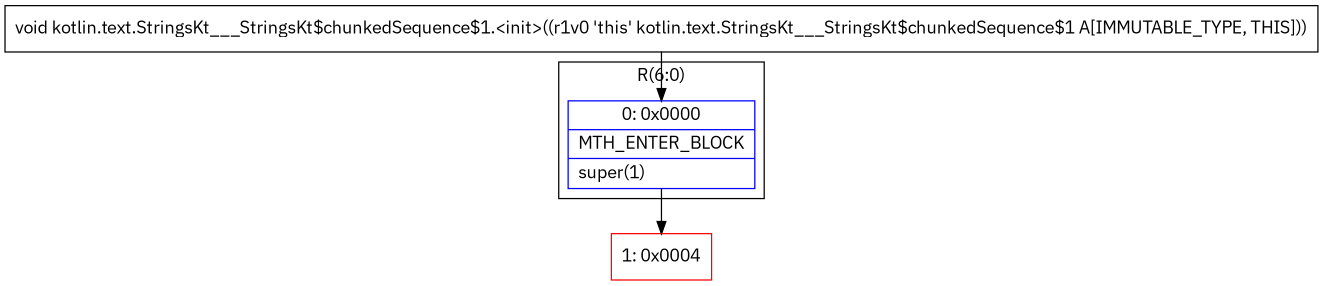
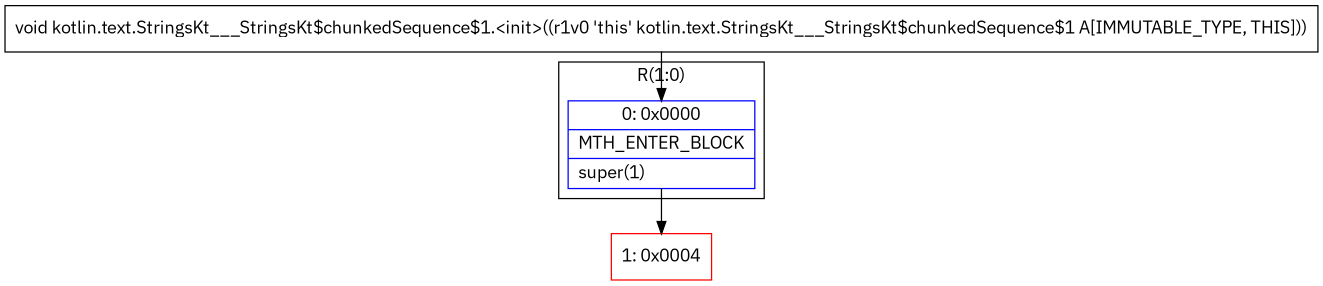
(661, 76) -> (661, 76)
